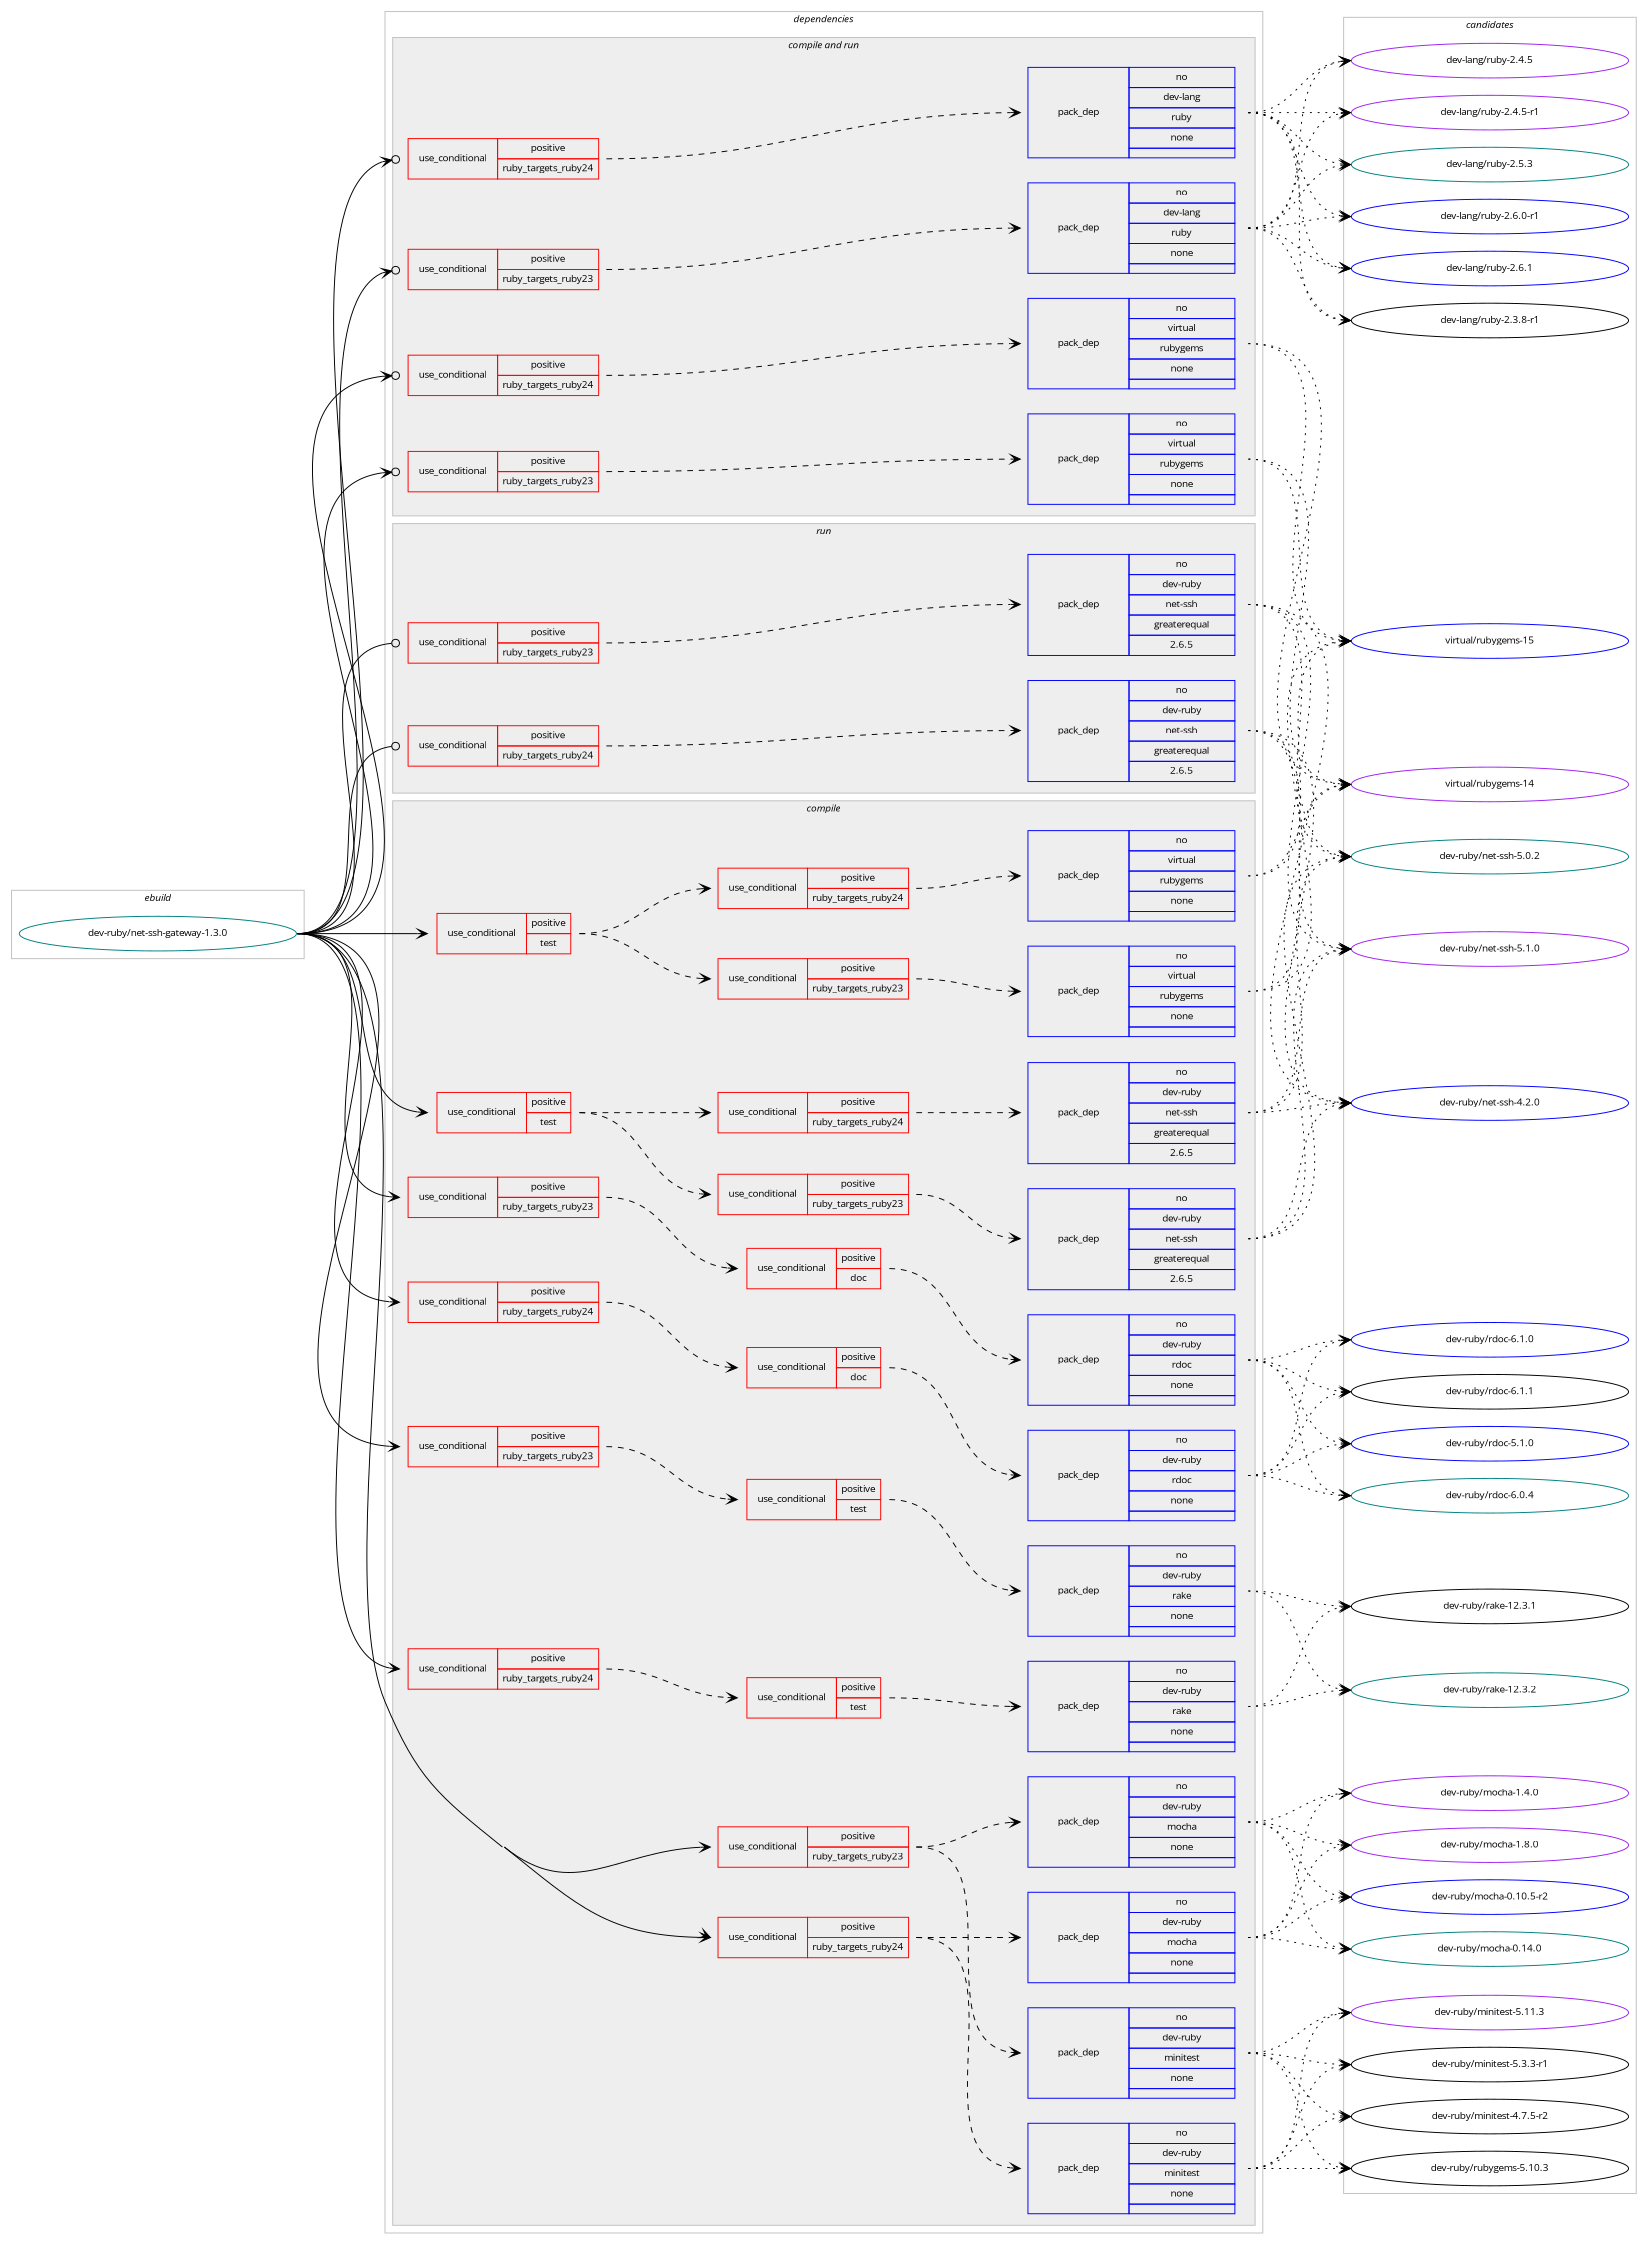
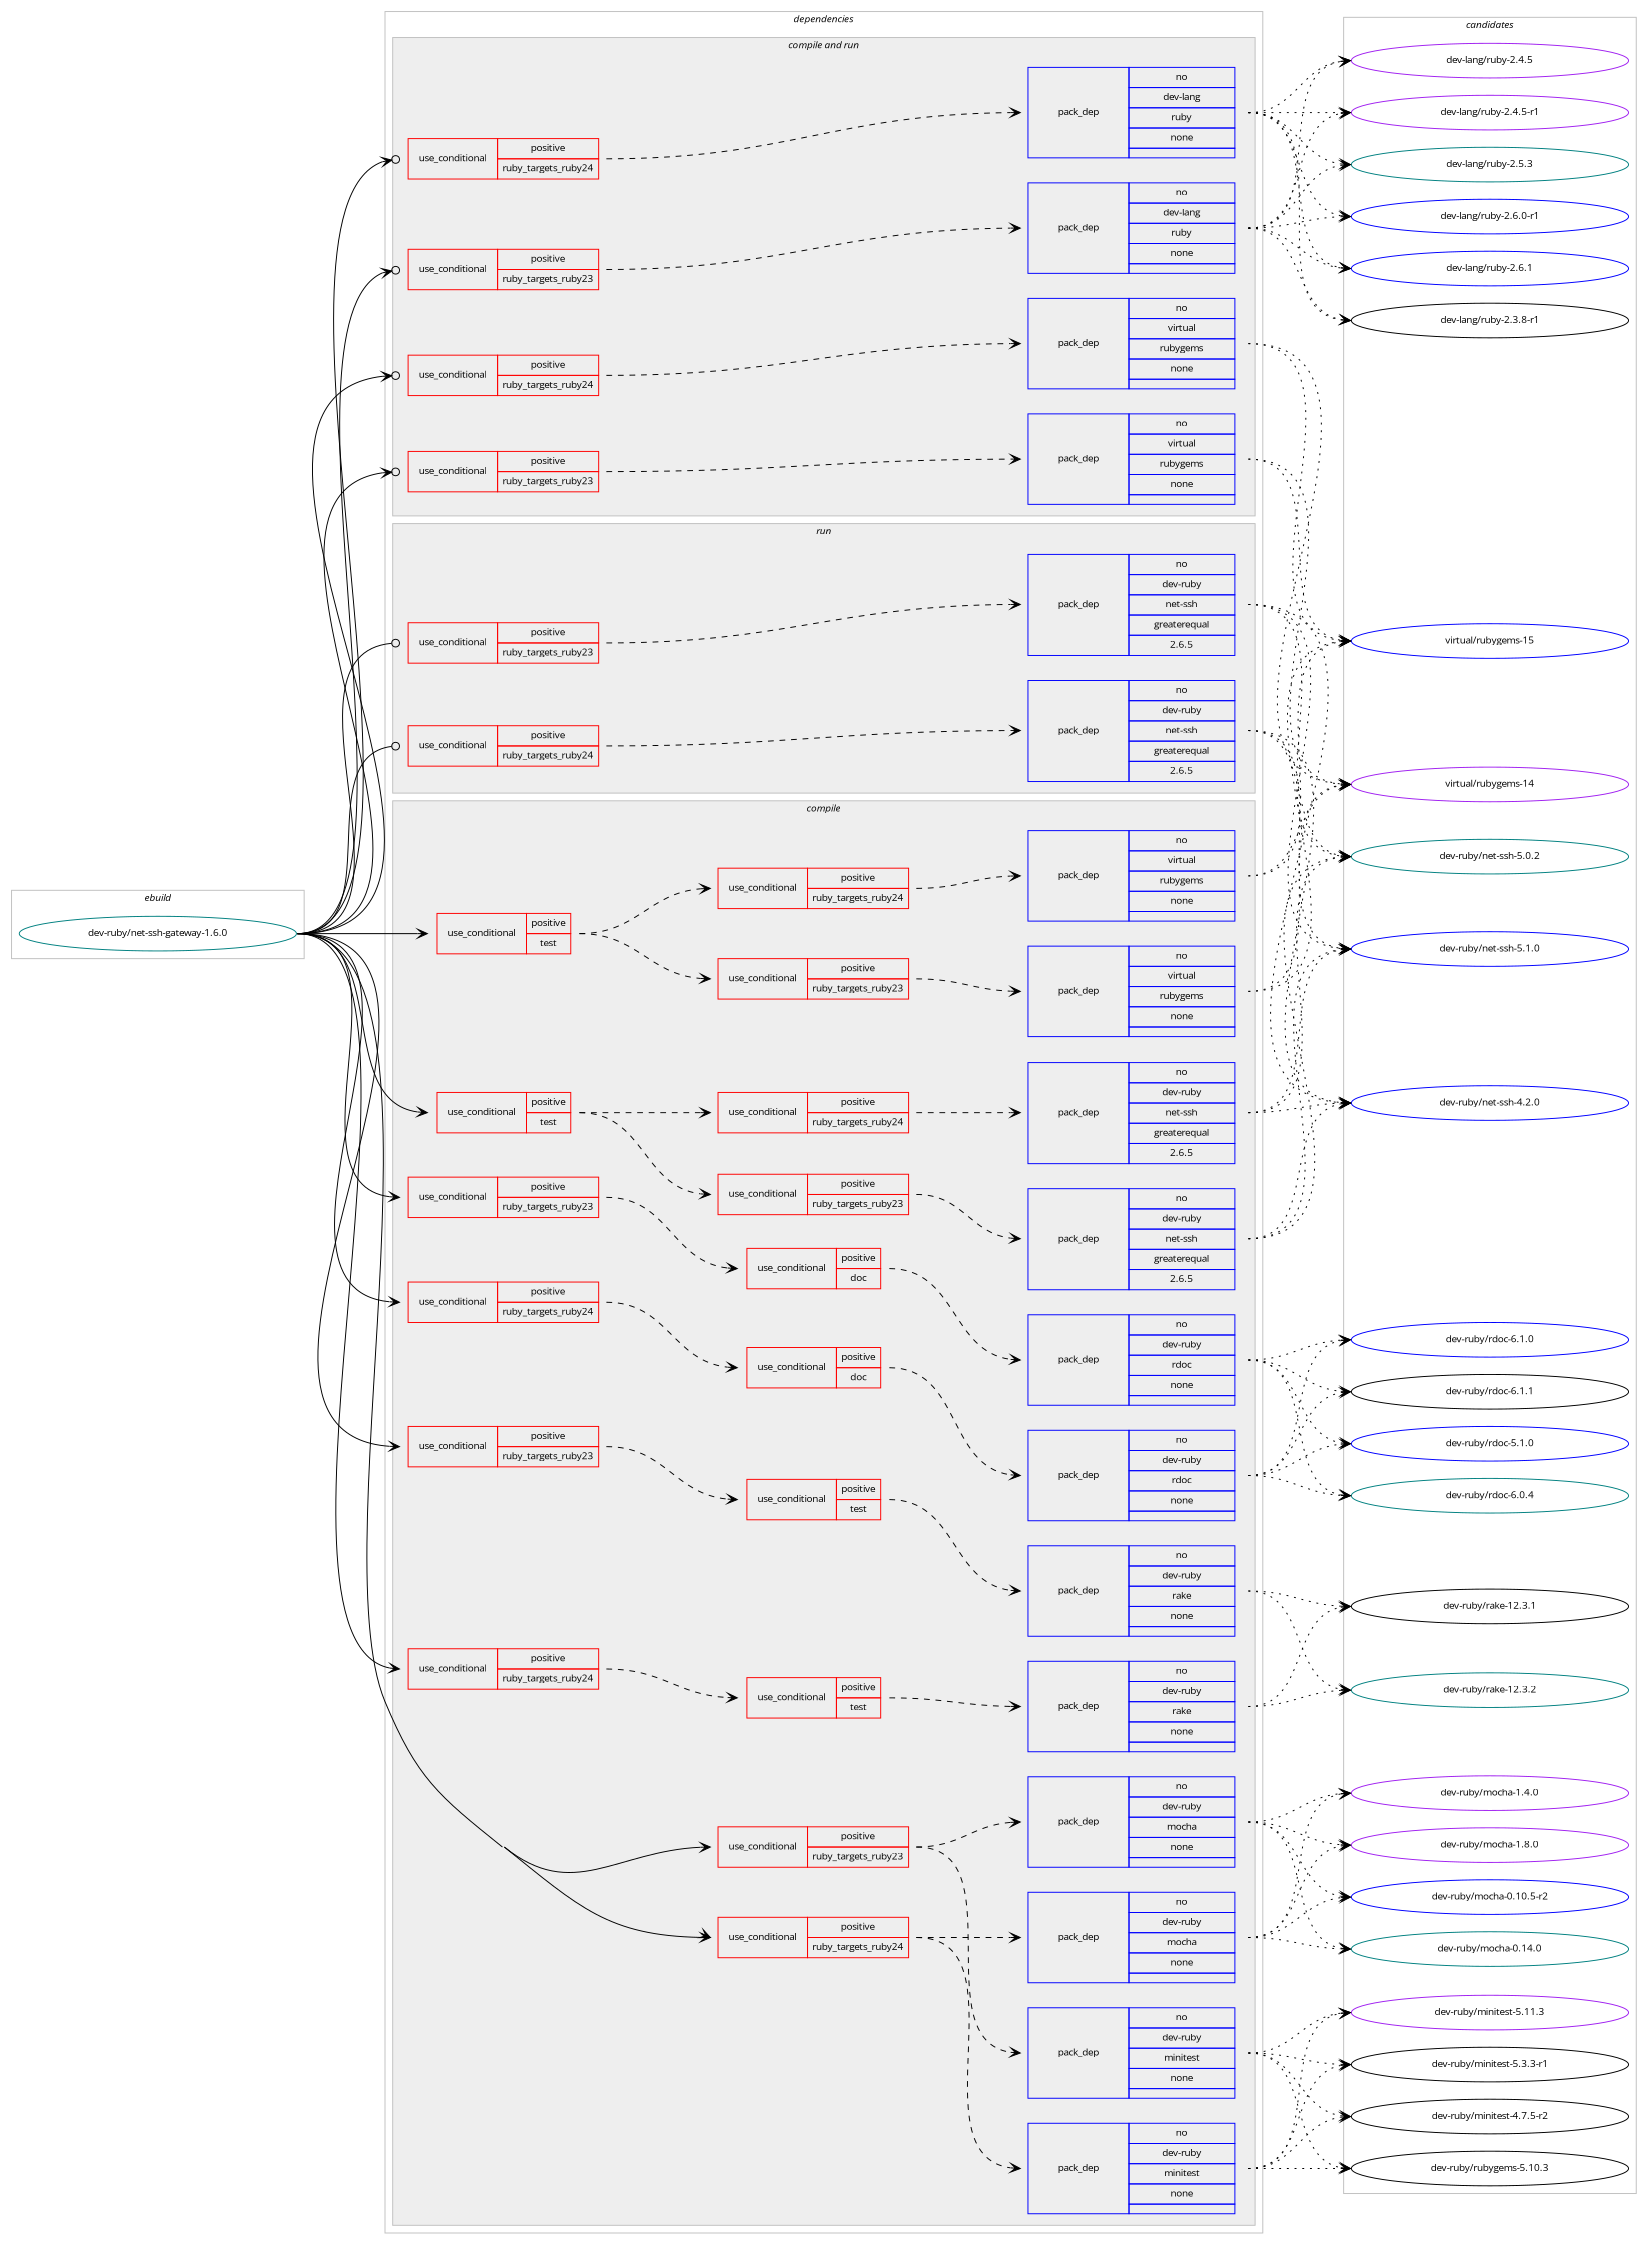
(158, 934) -> (158, 934)
(1490, 949) -> (1490, 949)
